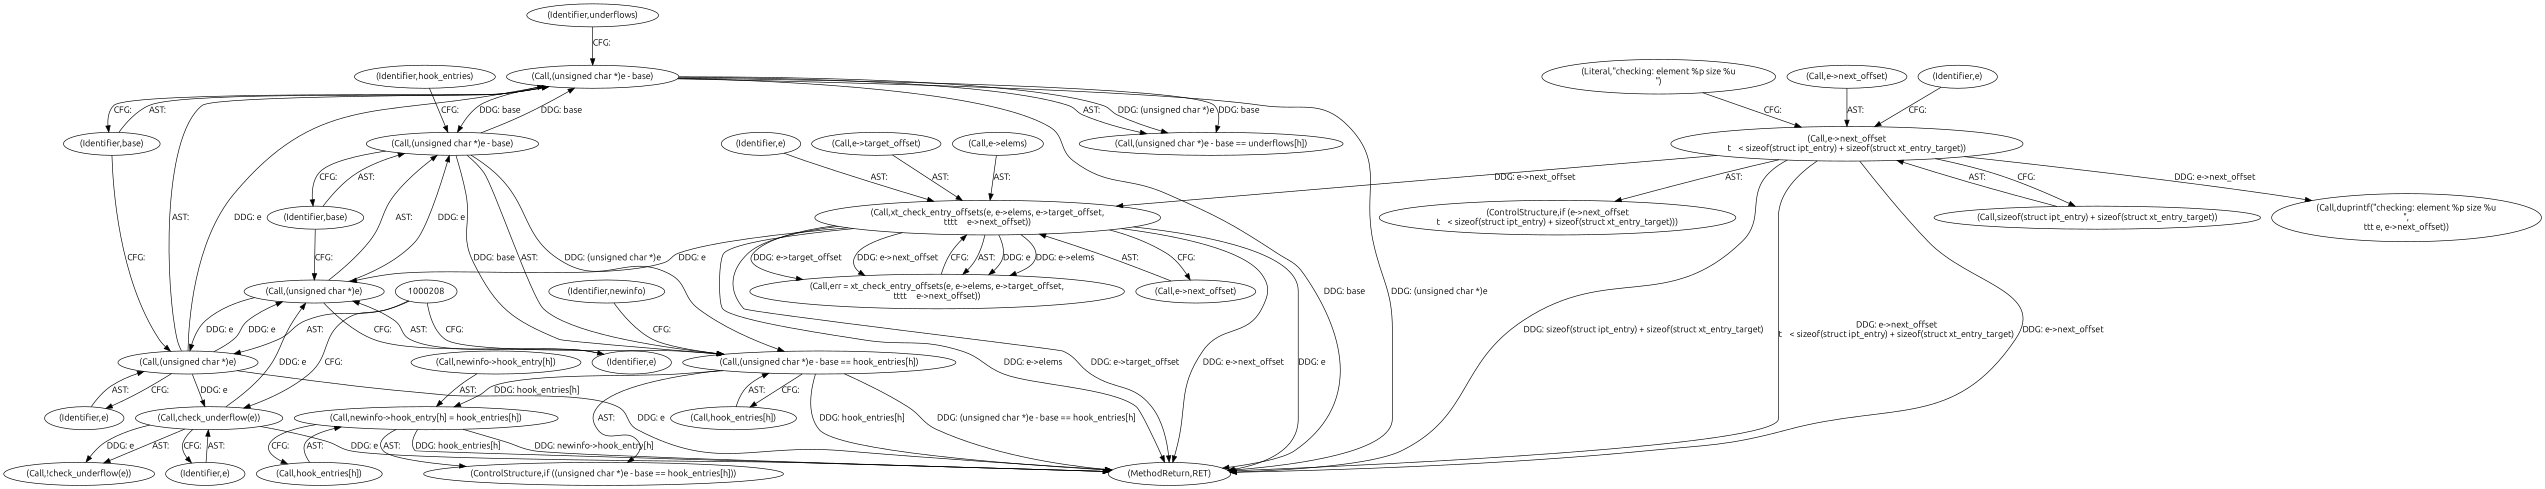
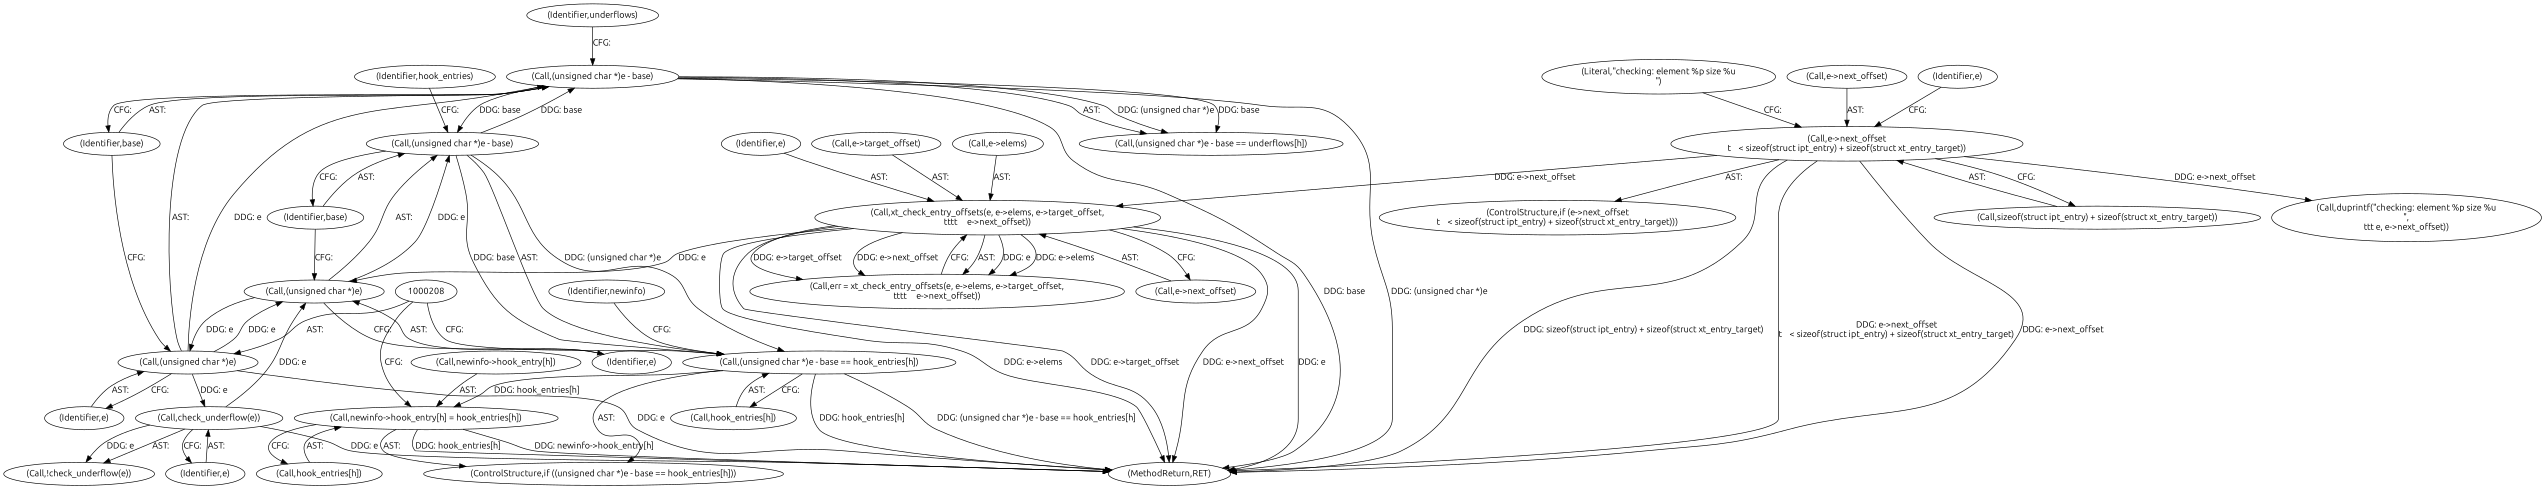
(326, 346) -> (381, 351)
